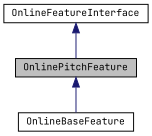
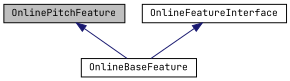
(76, 46) -> (173, 43)
